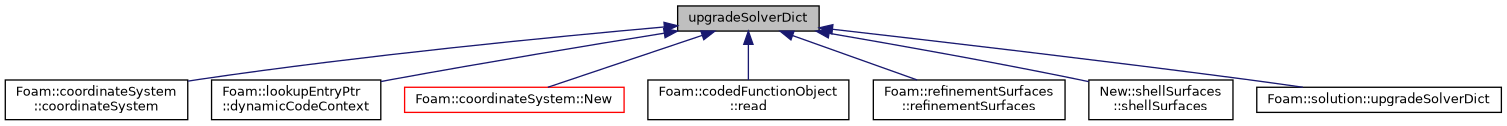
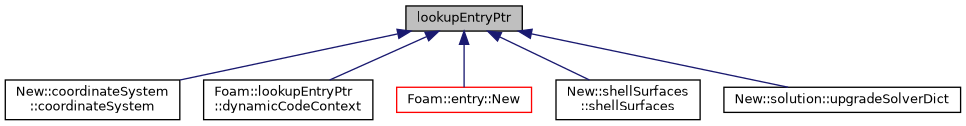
(748, 19) -> (464, 19)
(97, 100) -> (93, 100)
(514, 100) -> (464, 100)
(748, 100) -> none
(969, 100) -> none
(1379, 100) -> (842, 100)
